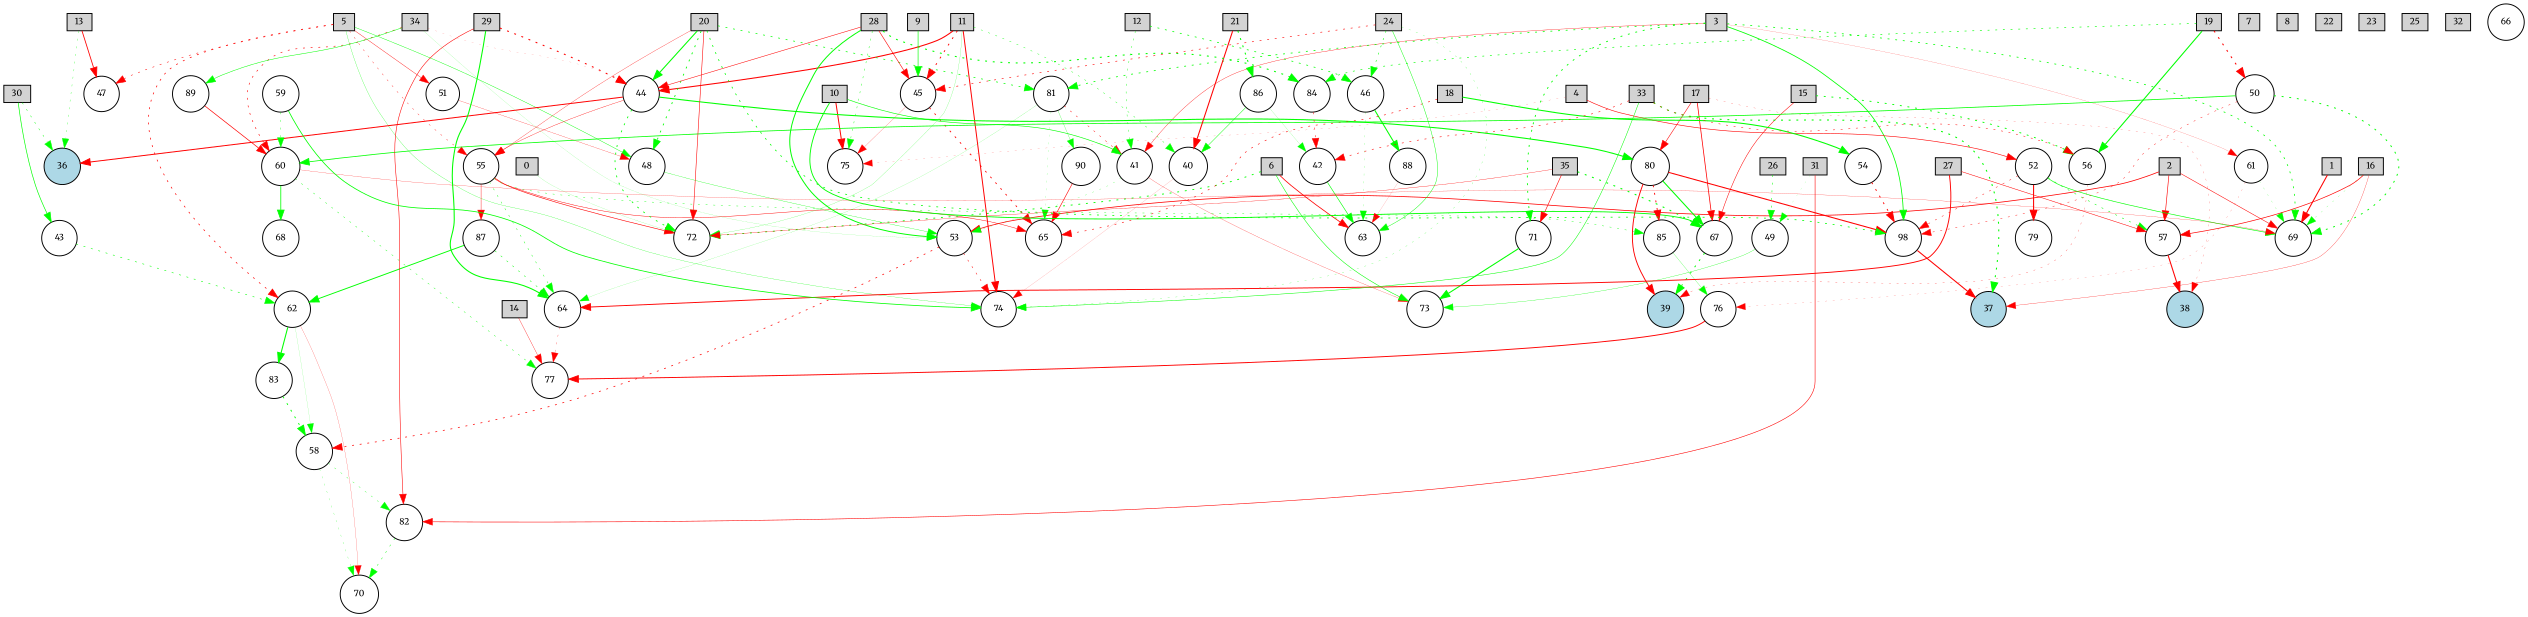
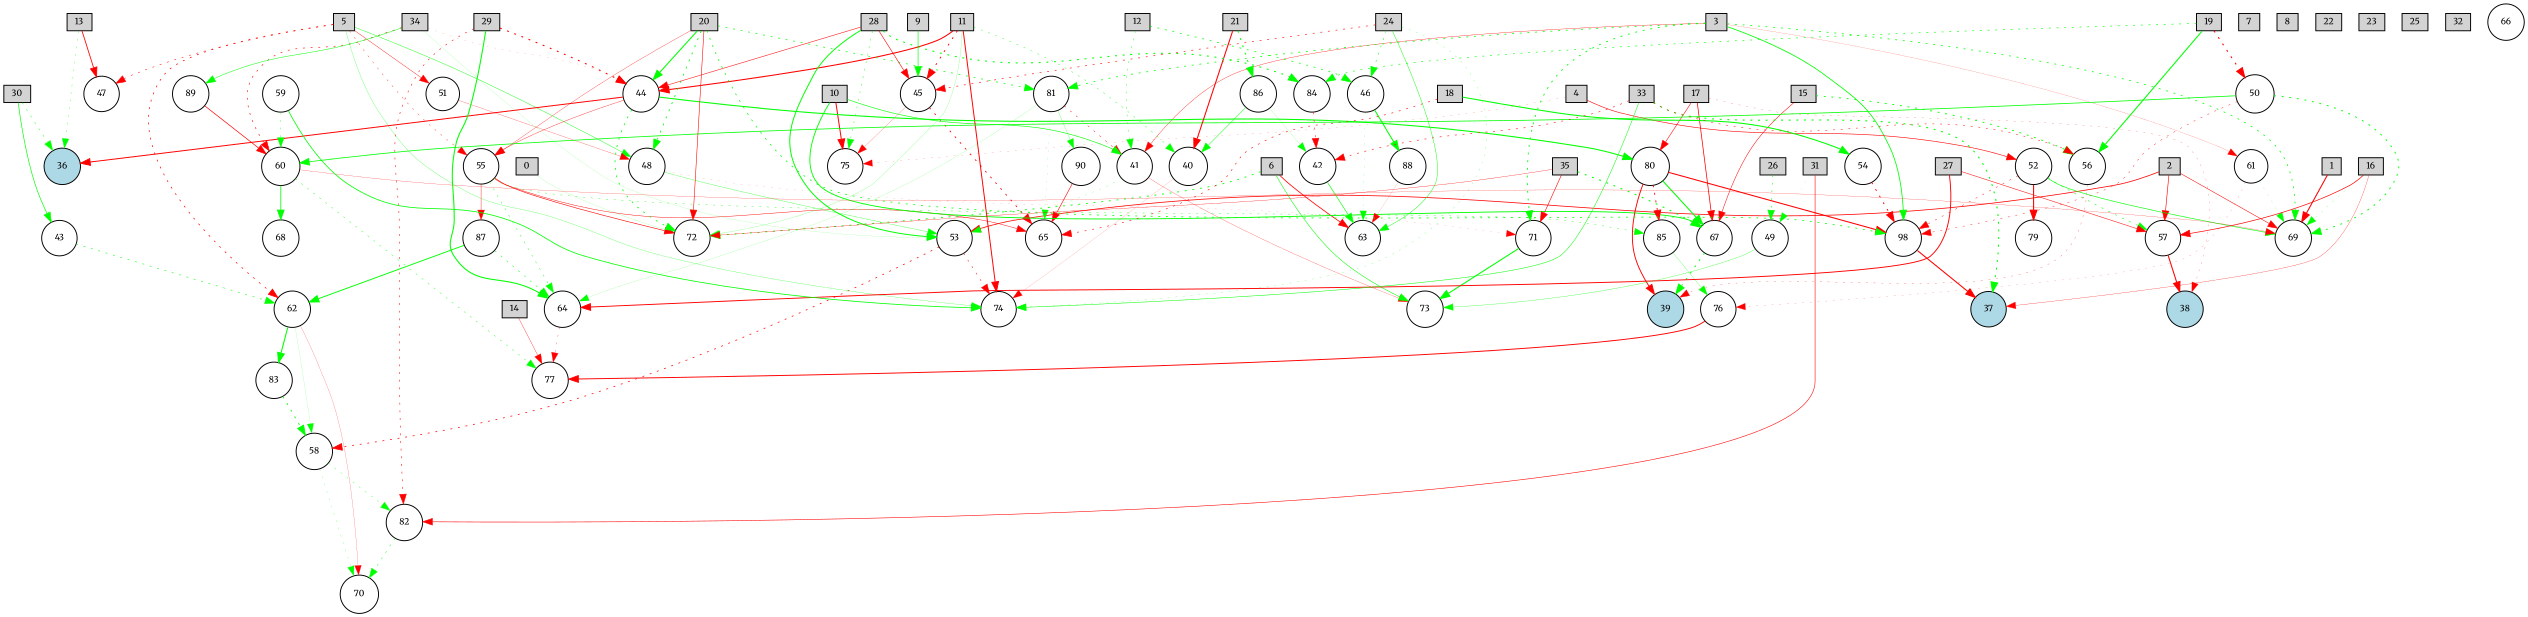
none -> (1085, 206)
(400, 245) -> (400, 245)
